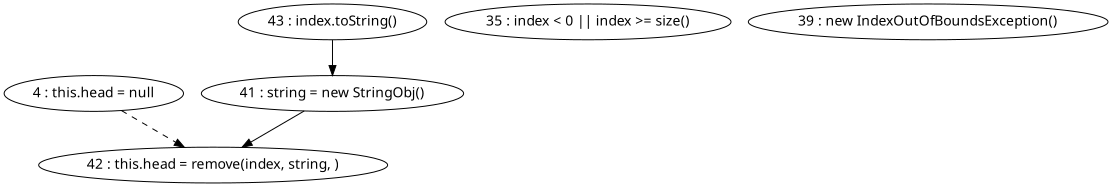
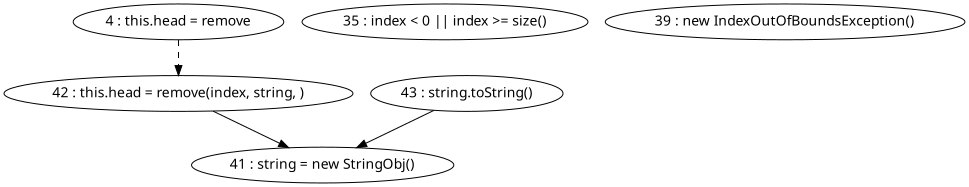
(332, 22) -> (467, 93)
(94, 93) -> (178, 22)
(277, 127) -> (246, 127)
